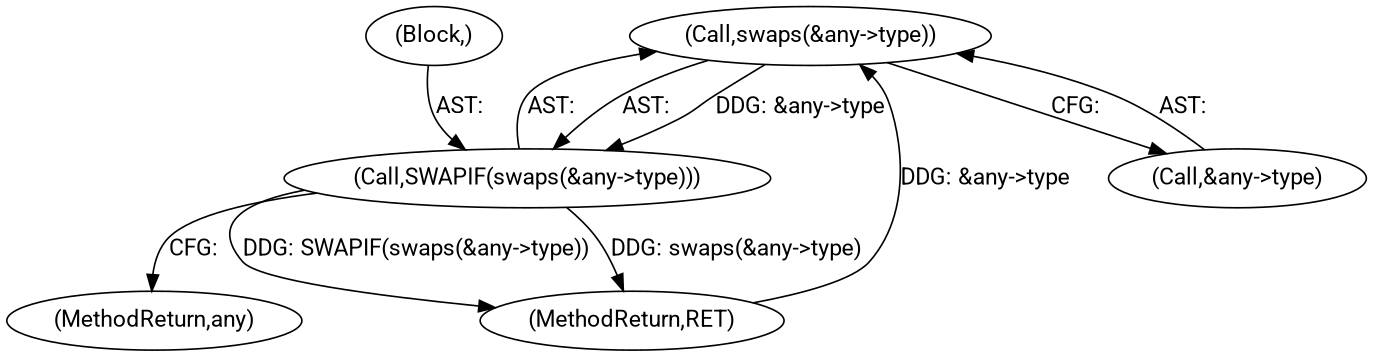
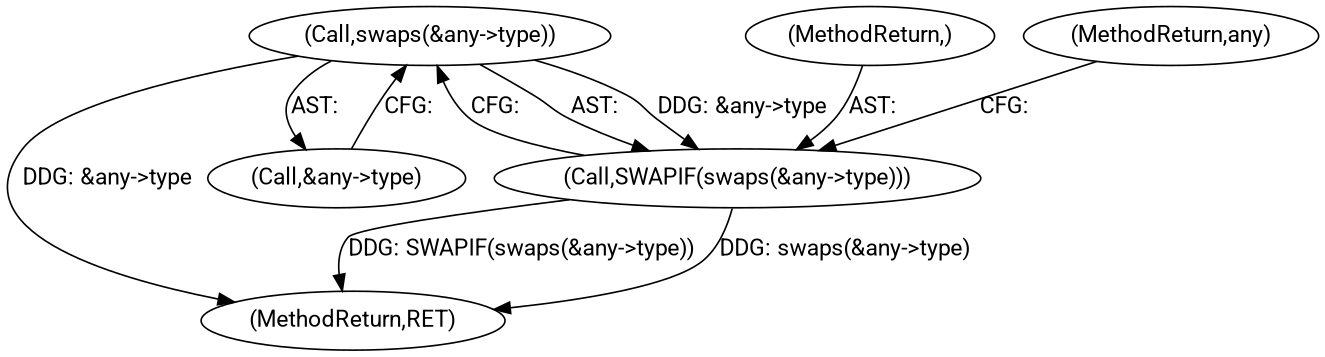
(434, 36) -> (870, 36)
(555, 107) -> (499, 107)
(1079, 107) -> (319, 107)
(1187, 107) -> (412, 107)
(220, 212) -> (966, 103)
(888, 230) -> (23, 148)
